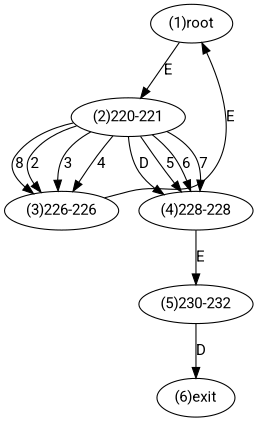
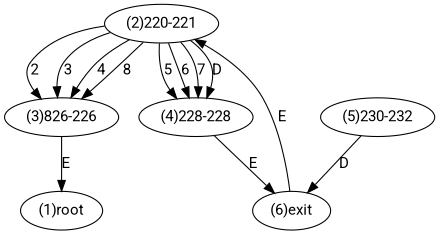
(163, 66) -> (267, 106)
(62, 211) -> (62, 117)
(196, 252) -> (240, 161)
